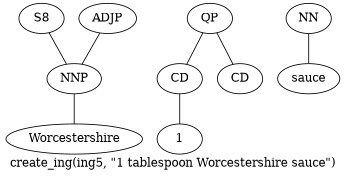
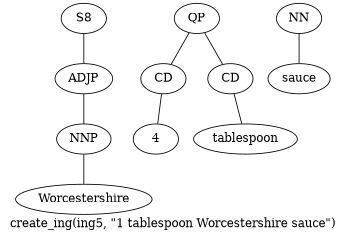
(58, 48) -> (84, 49)
(180, 139) -> (156, 139)
none -> (245, 139)
